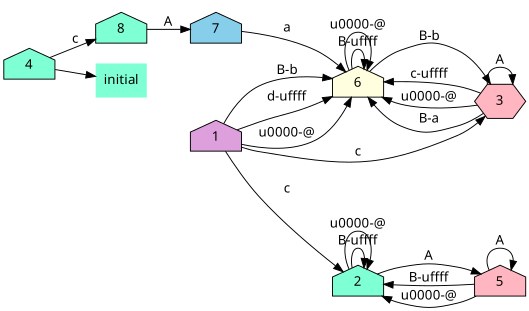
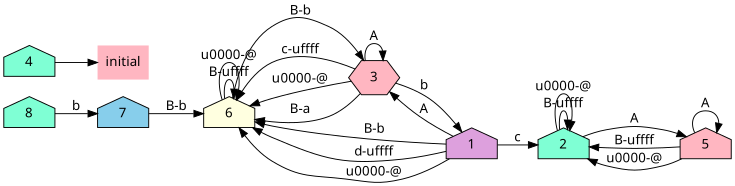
(169, 22) -> (76, 107)
(287, 28) -> (176, 107)
(68, 50) -> none
(121, 81) -> (123, 63)
none -> (429, 99)
(358, 152) -> (424, 109)
